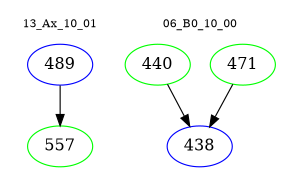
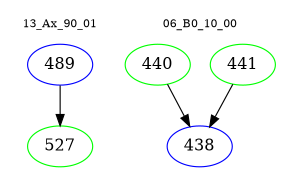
(60, 24) -> (60, 24)
(243, 65) -> (243, 65)
(60, 146) -> (60, 146)
